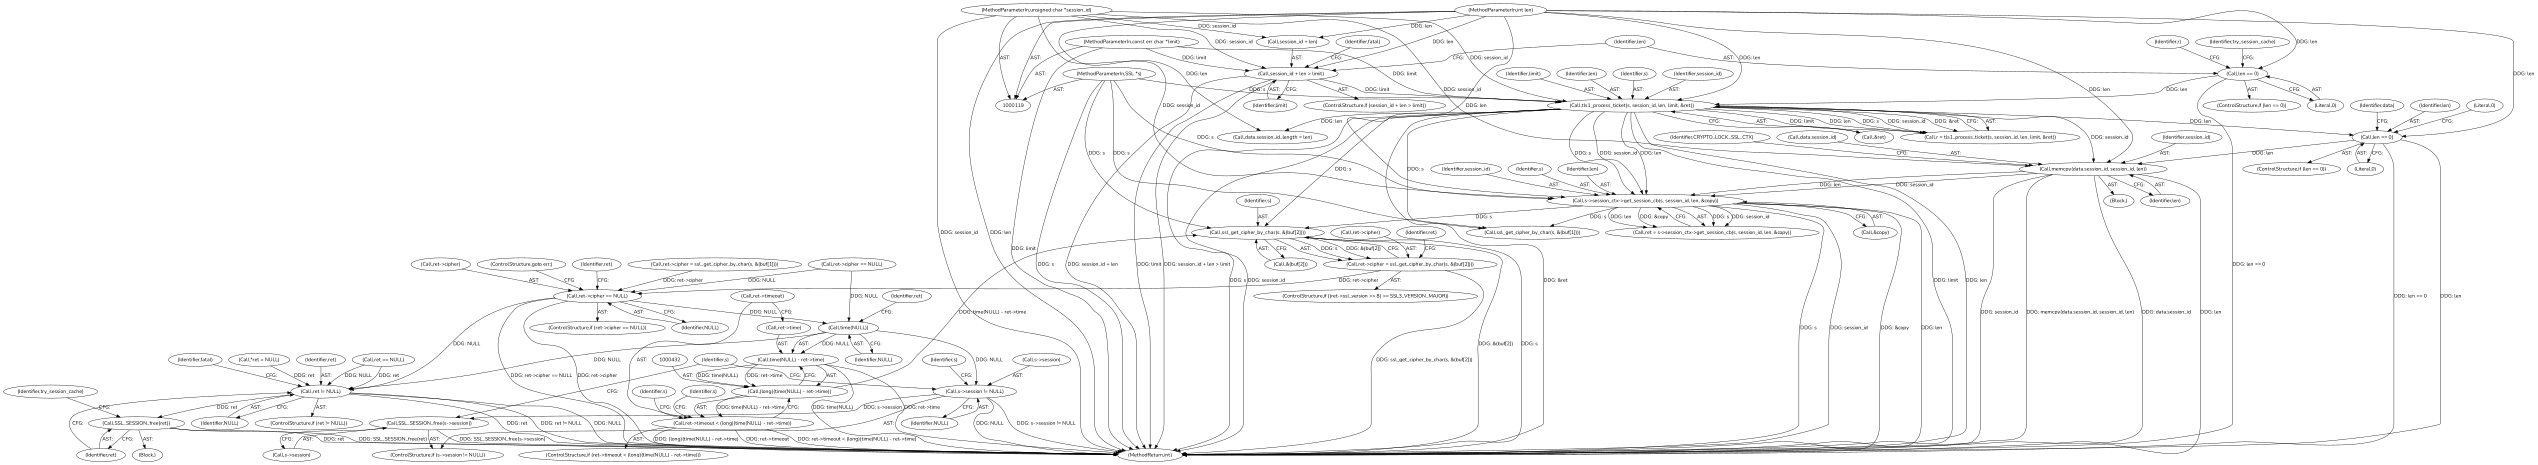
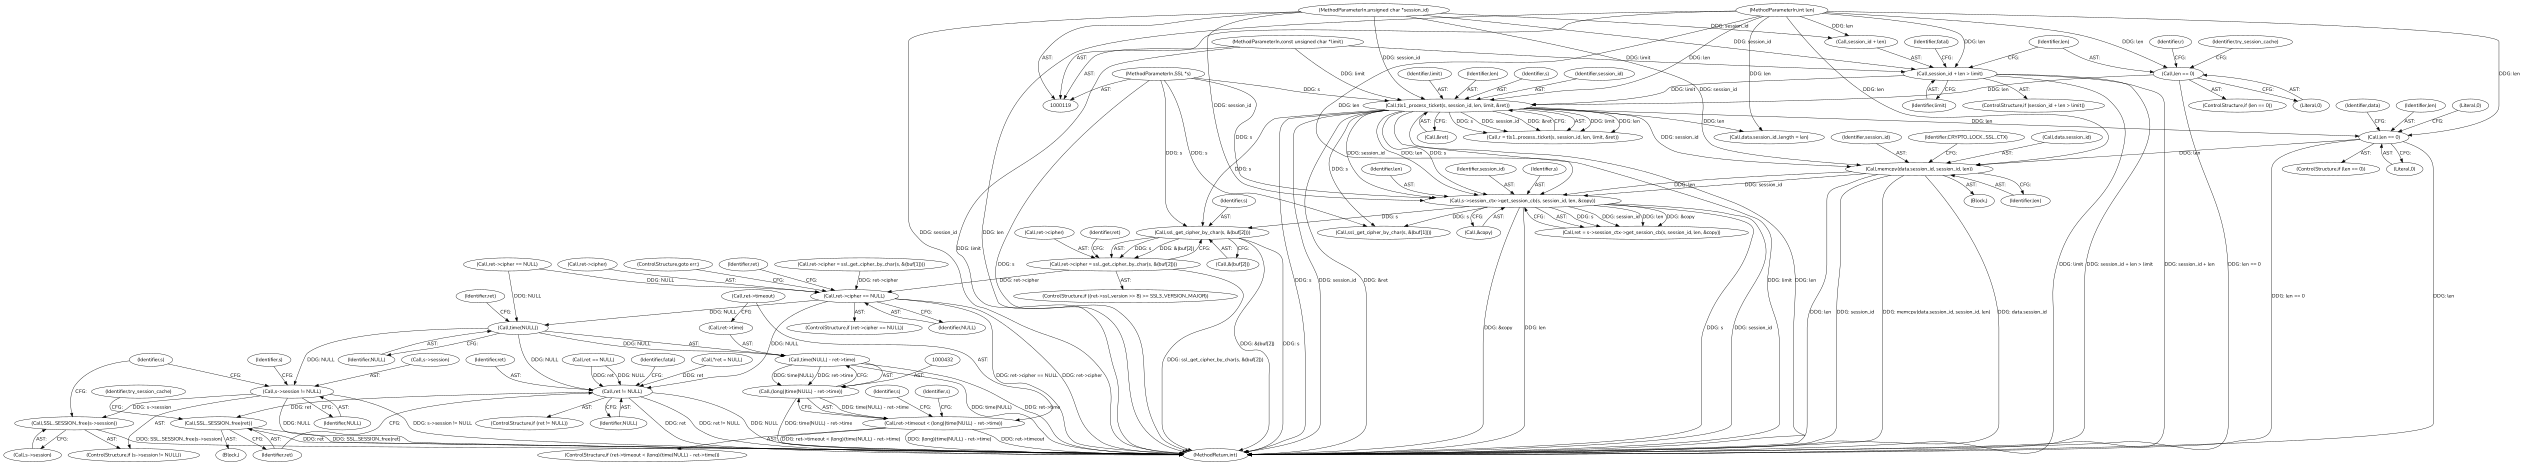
(1132, 42) -> (1288, 42)
(995, 274) -> (955, 451)
